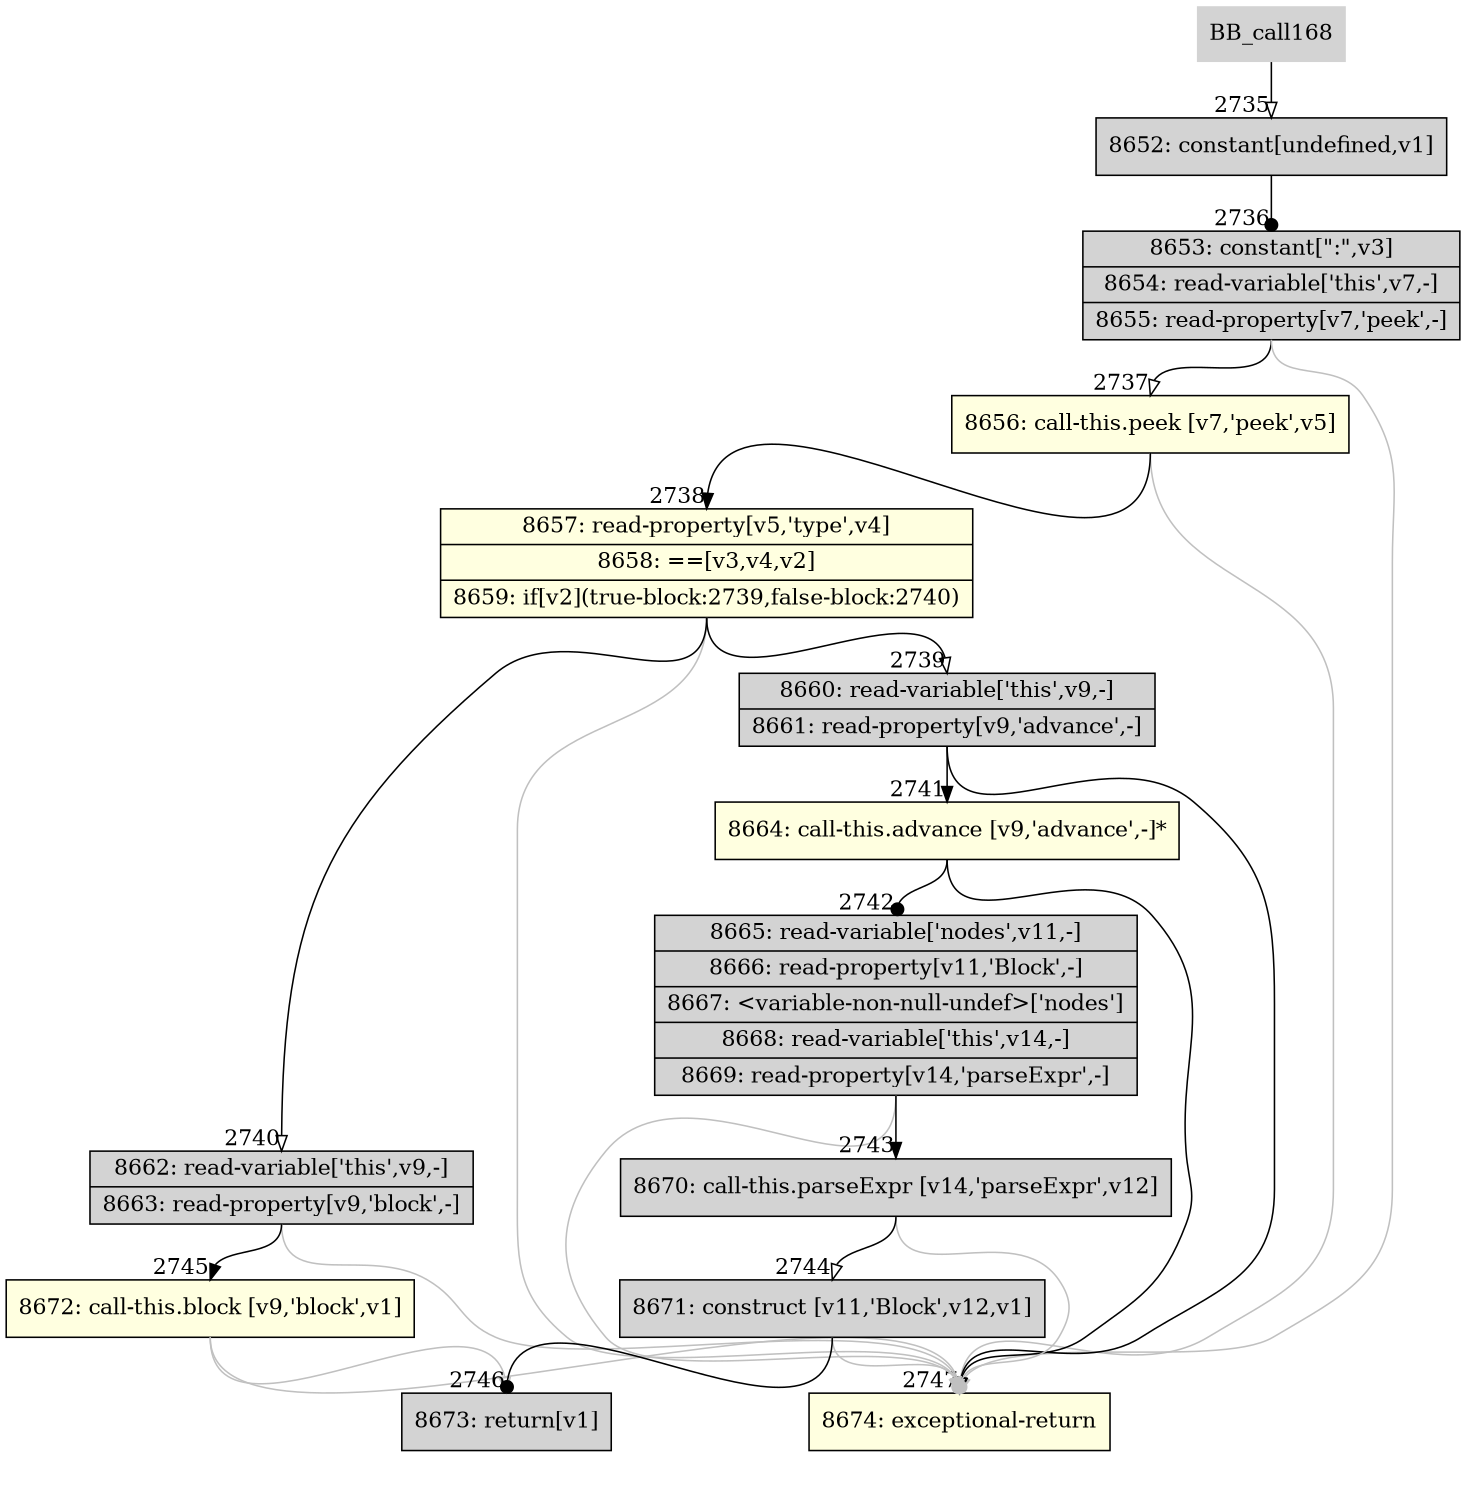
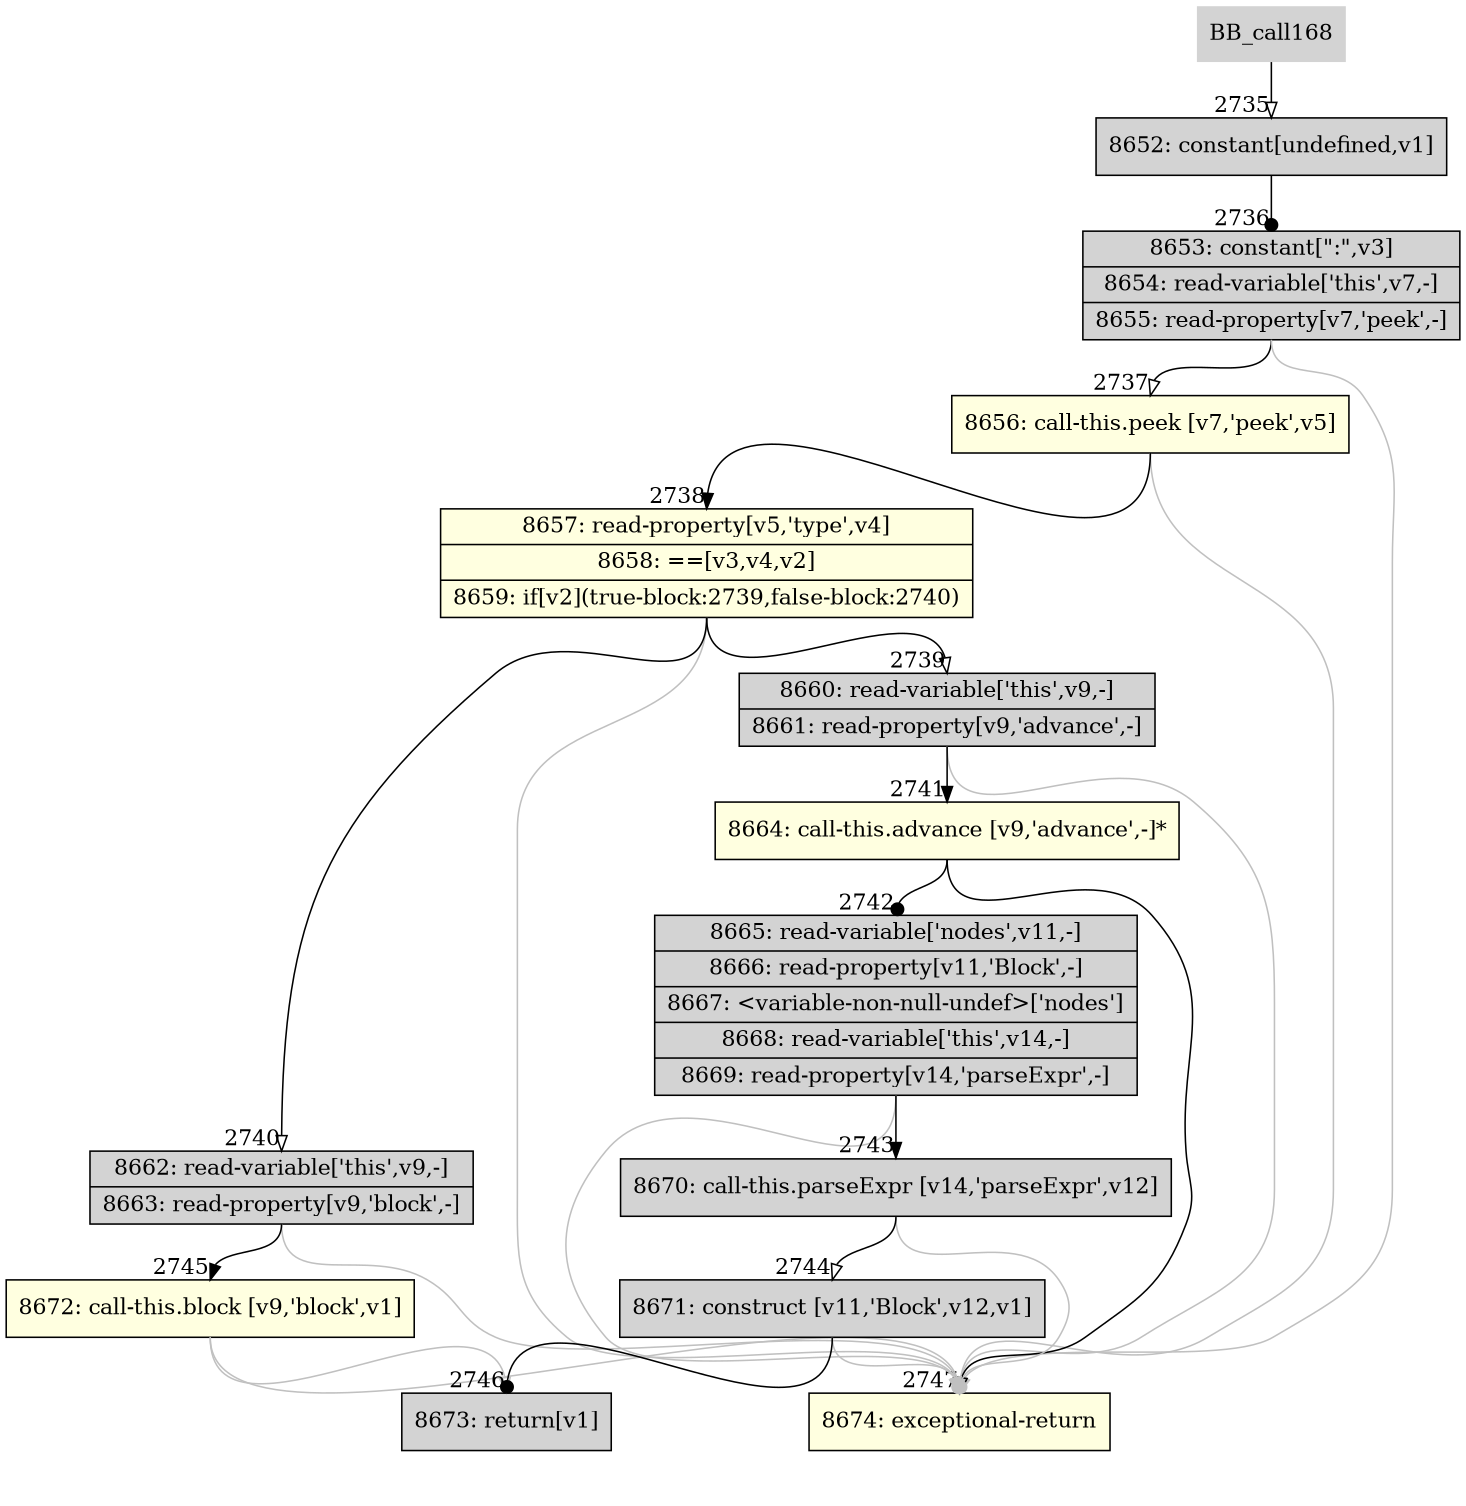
(1274, 1045) -> (1274, 1045)
